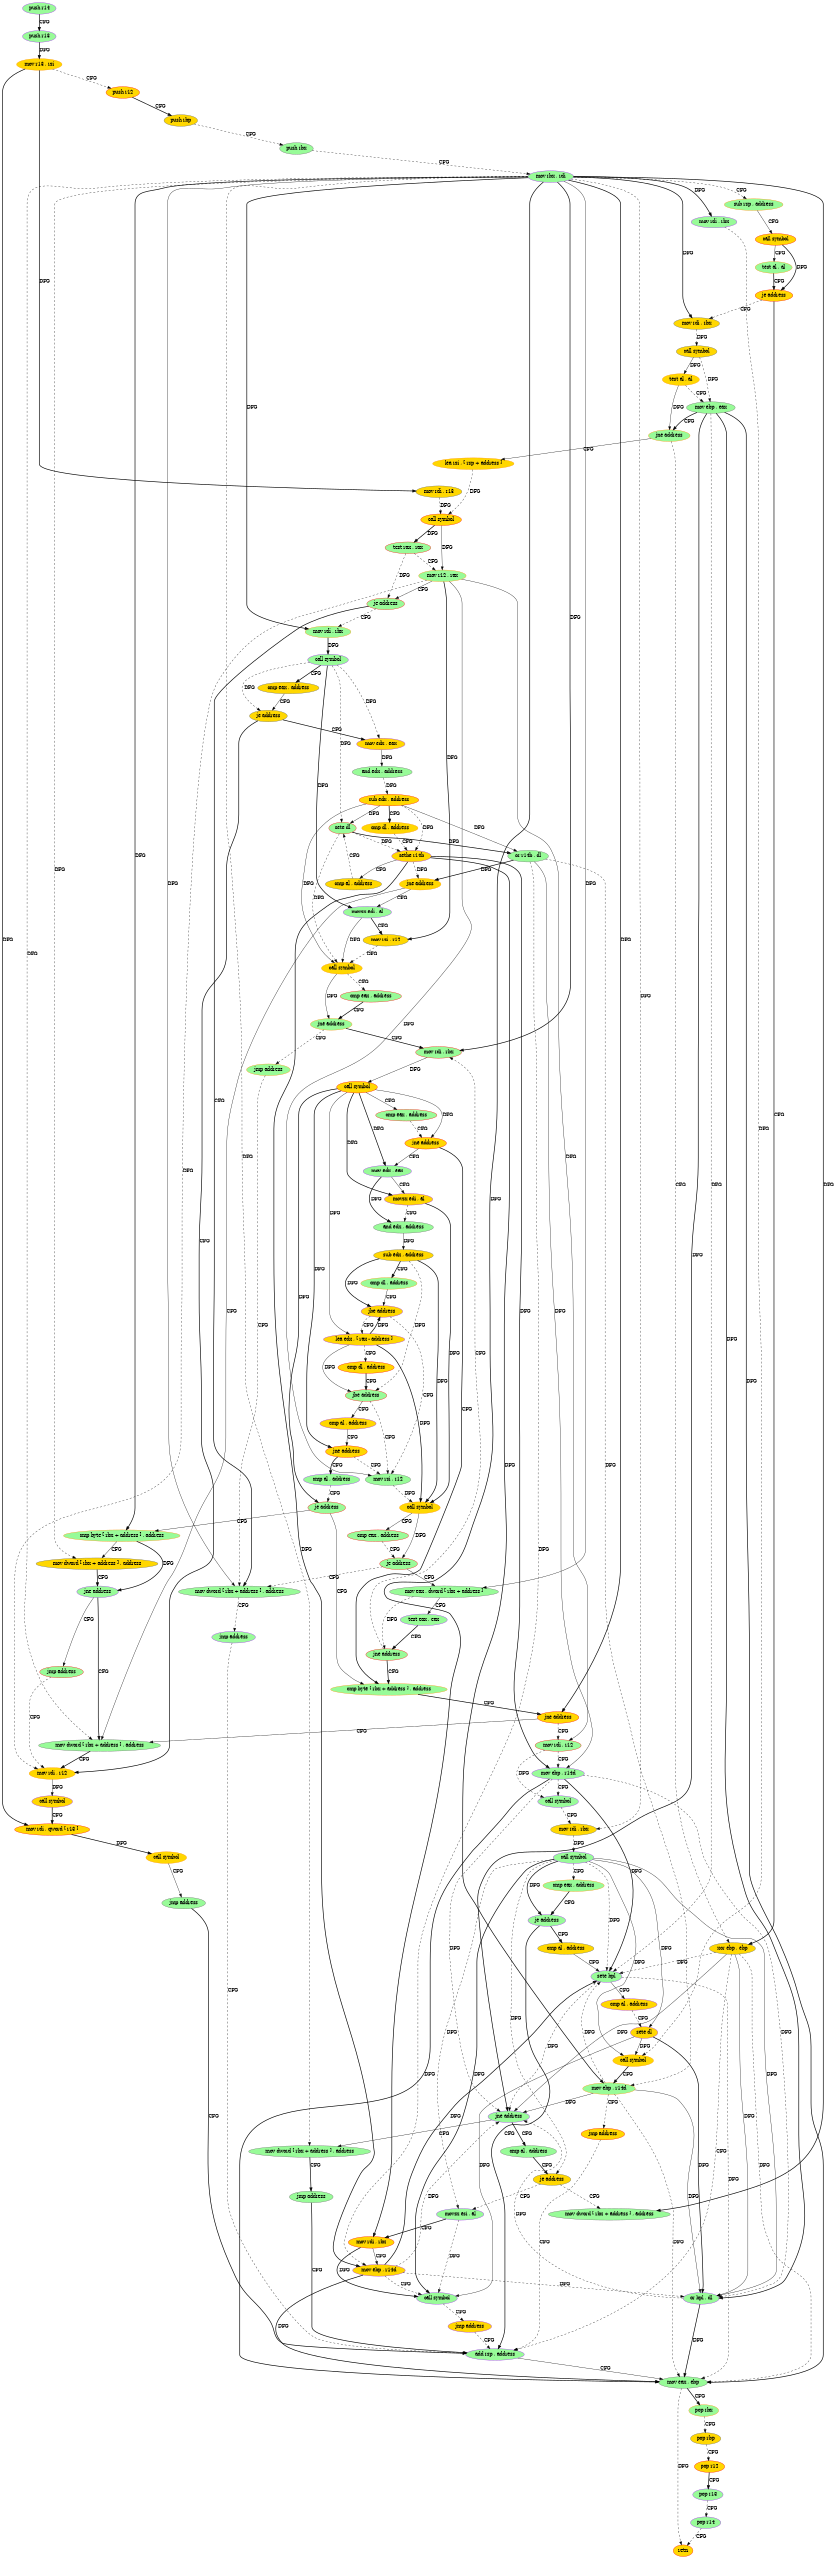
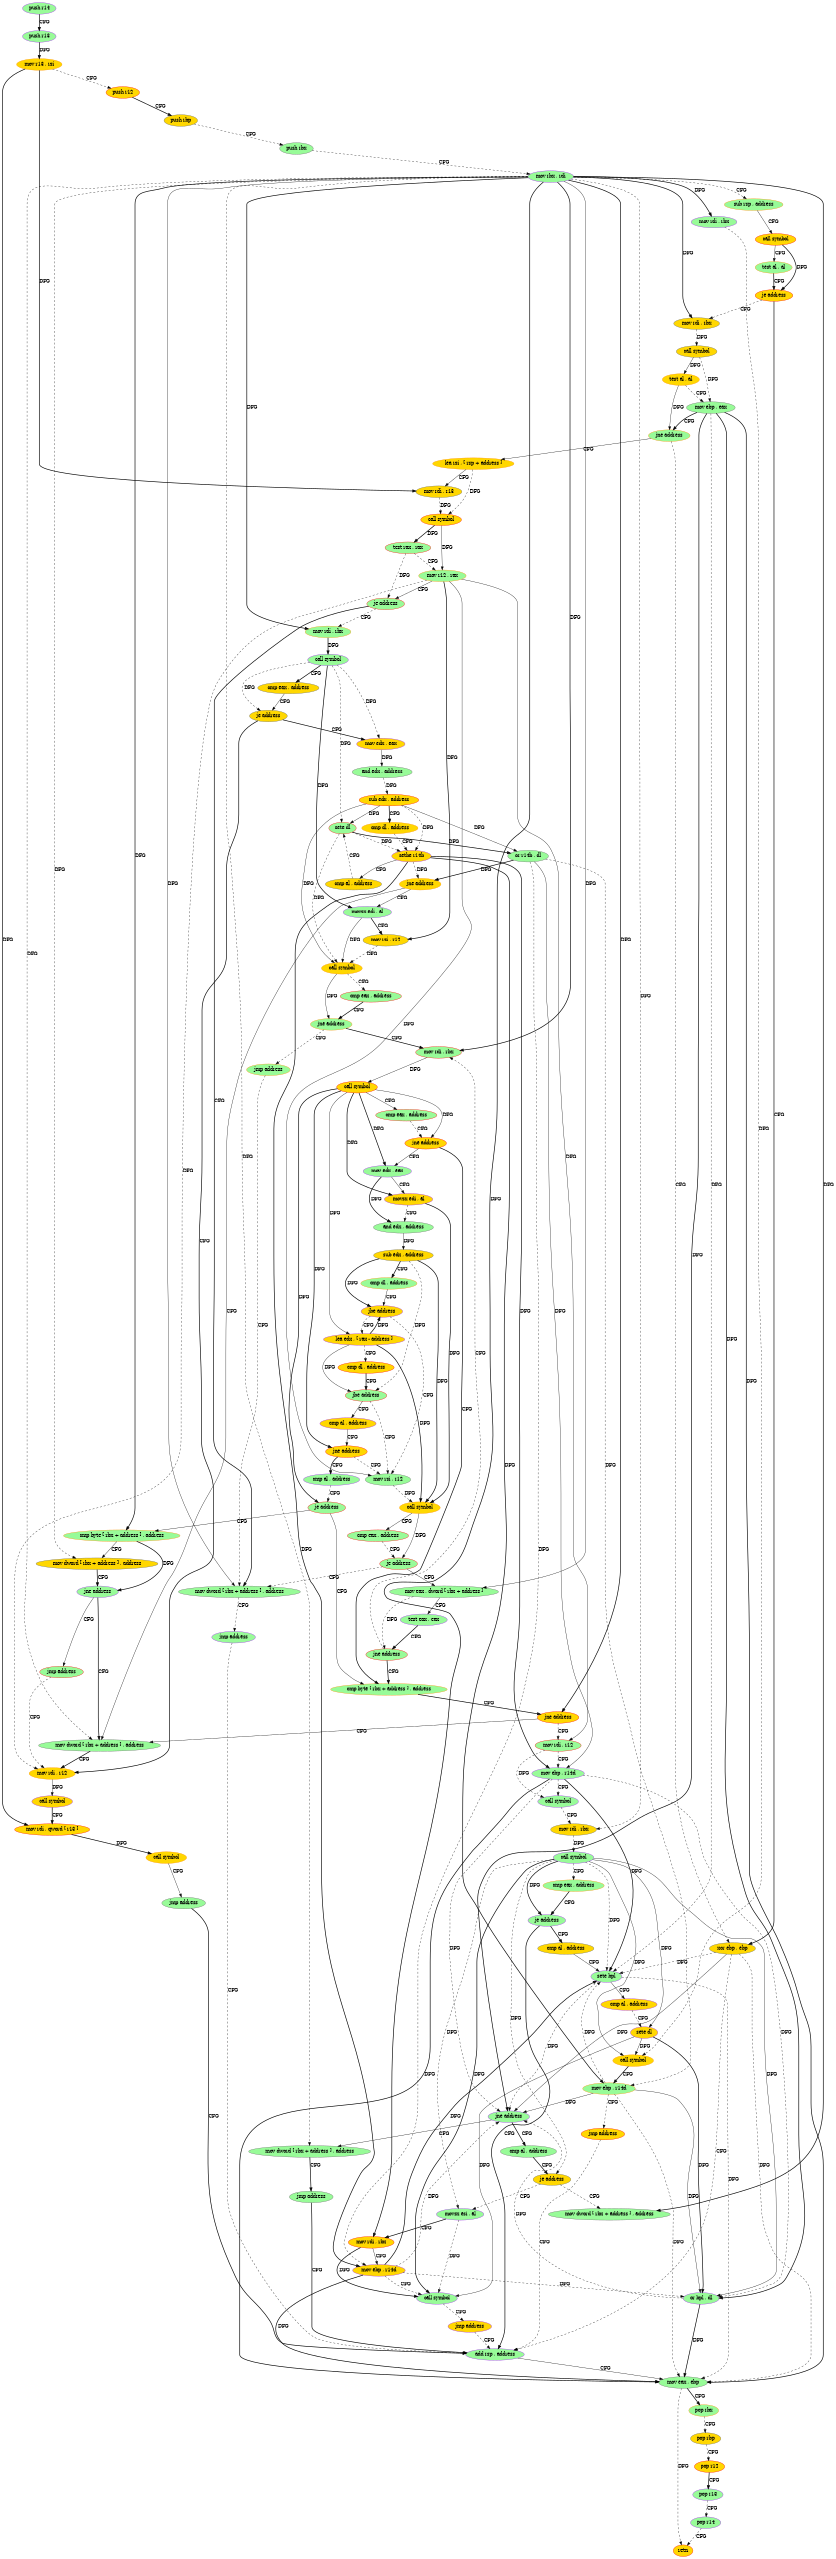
none -> (457, 477)
(745, 2132) -> none
